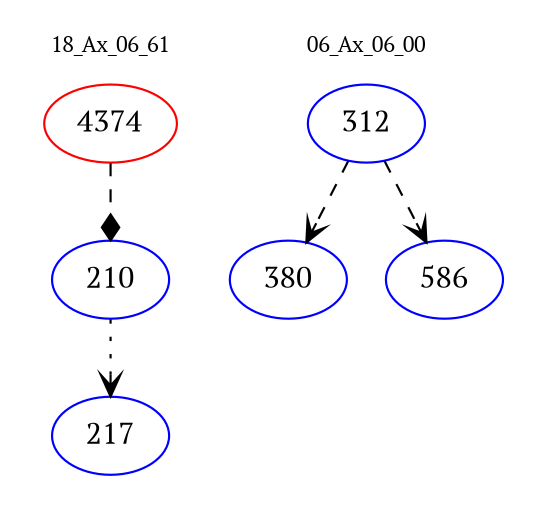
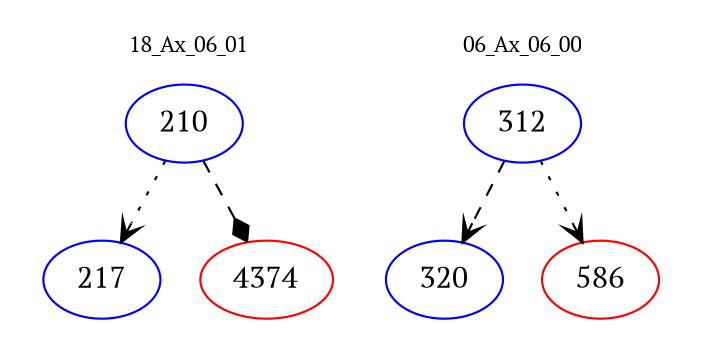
(111, 47) -> (189, 47)
(111, 189) -> (219, 190)
(400, 192) -> (557, 192)
(288, 280) -> (444, 280)
(444, 280) -> (601, 280)
